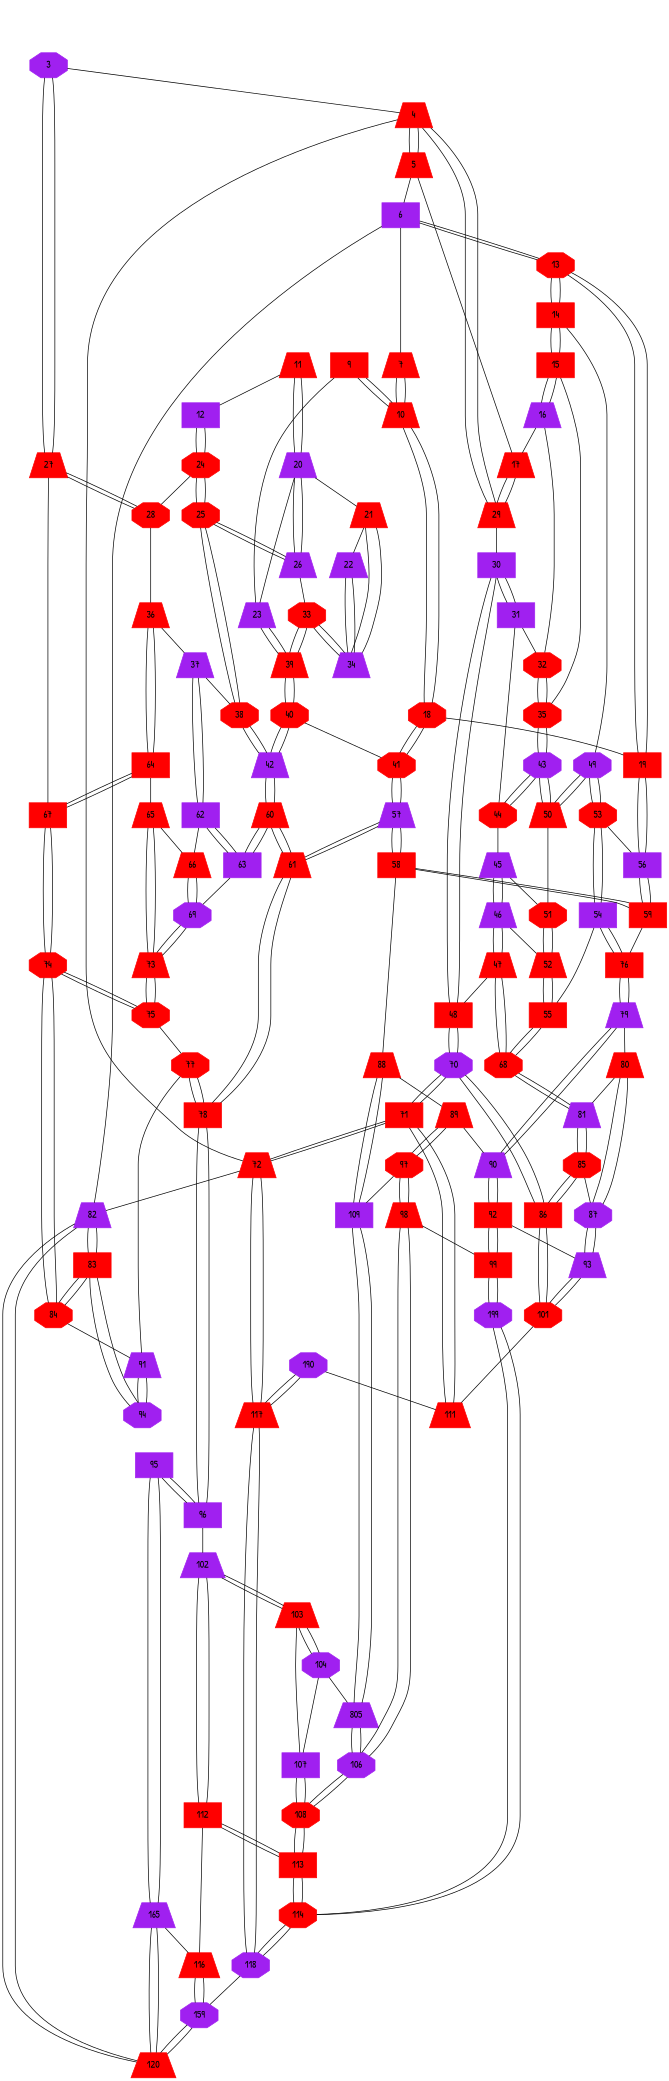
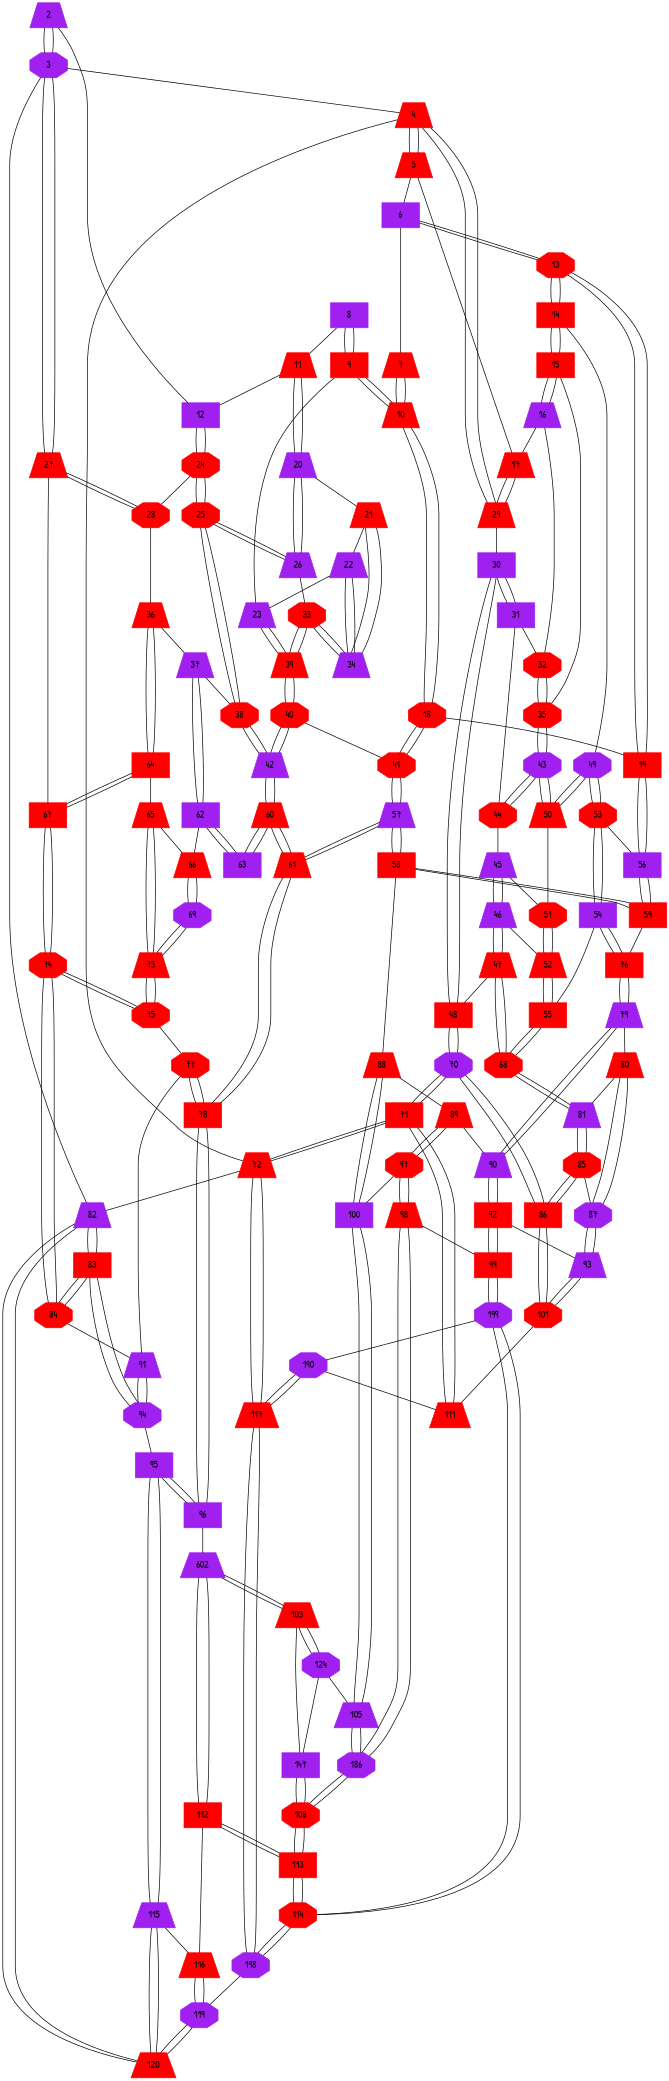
none -> (49, 15)
none -> (349, 315)
(276, 540) -> (298, 593)
(112, 659) -> (10, 643)
(216, 891) -> none
(354, 1215) -> (354, 1215)
none -> (404, 1339)
none -> (148, 1440)
(203, 1565) -> (203, 1565)
(321, 1665) -> (321, 1665)
(356, 1715) -> (356, 1715)
(301, 1765) -> (301, 1765)
(356, 1765) -> (356, 1765)
(154, 1915) -> (154, 1915)
(251, 1965) -> (251, 1965)
(199, 2015) -> (199, 2015)
